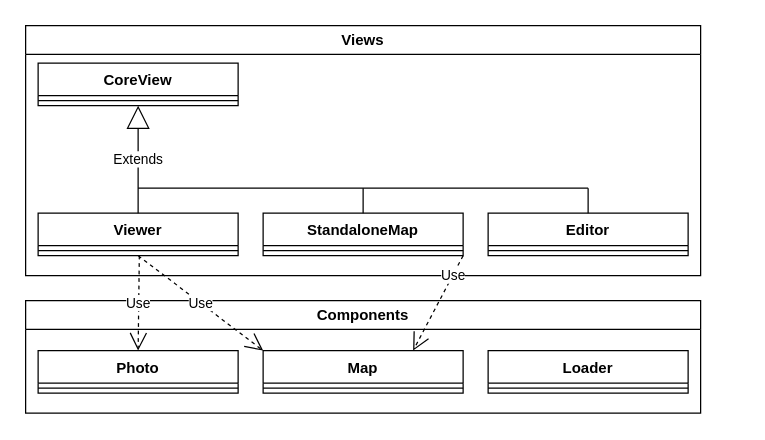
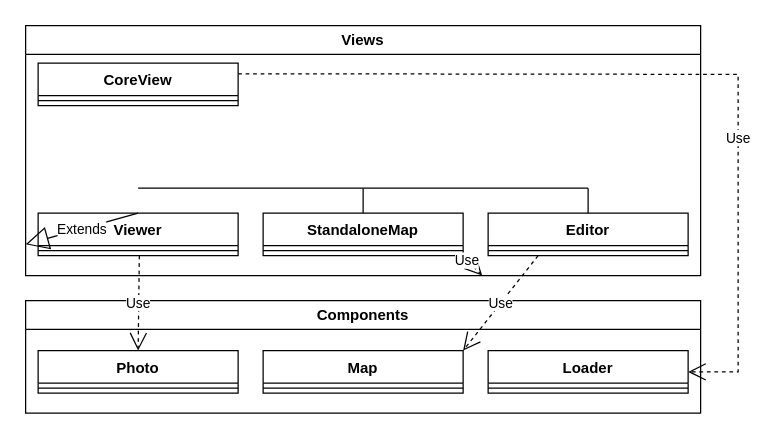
none -> (660, 74)
(138, 171) -> (93, 226)
(438, 303) -> (472, 265)
none -> (501, 303)
(214, 313) -> none
